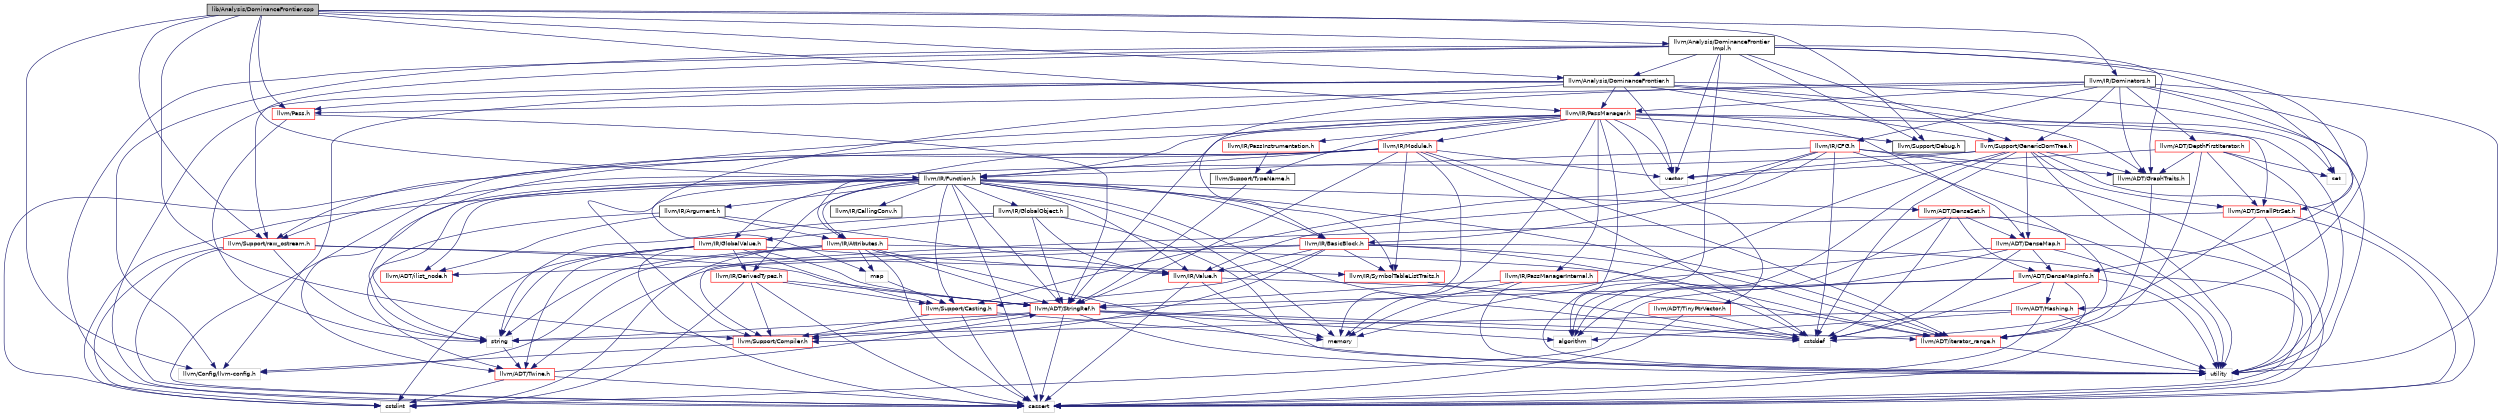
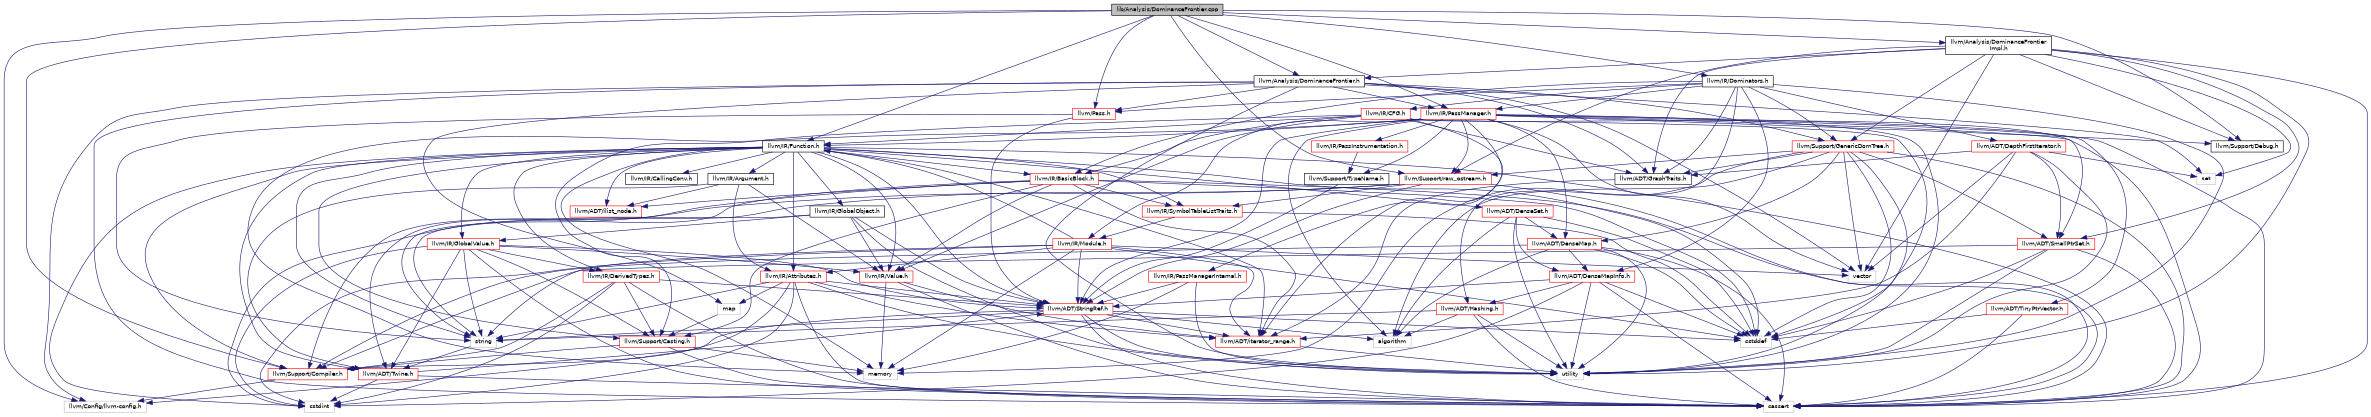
(449, 72) -> none
(1401, 208) -> (1147, 225)
